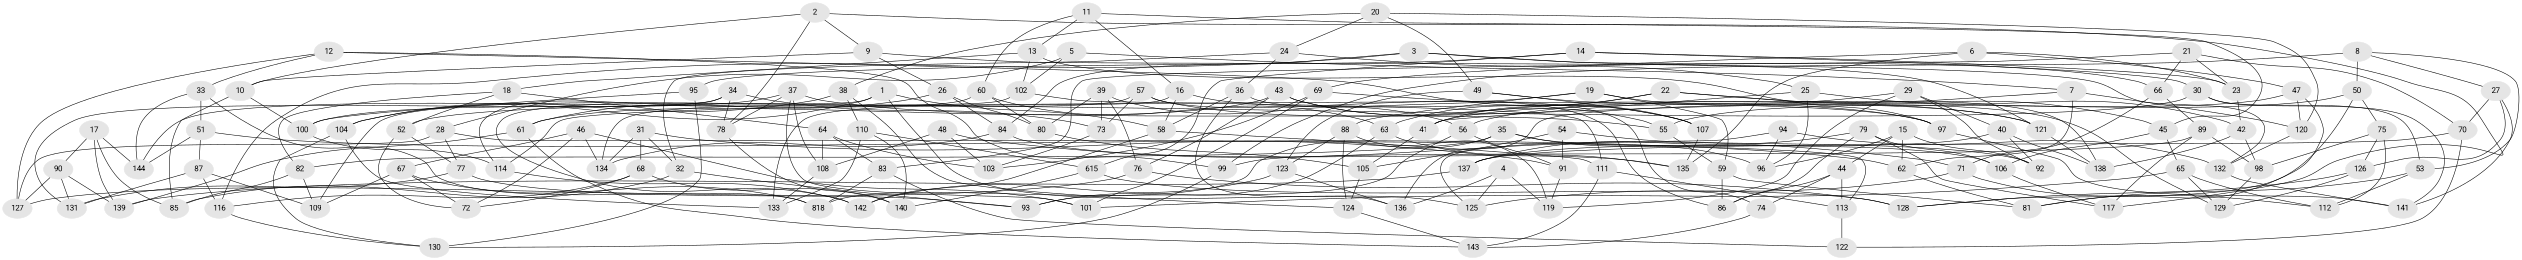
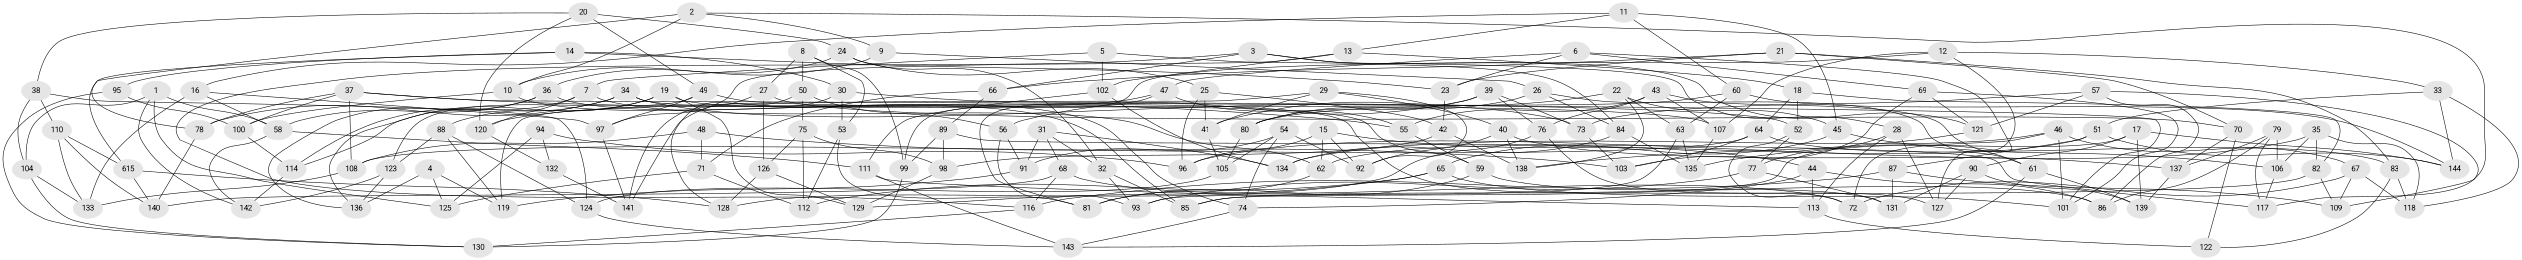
(1895, 69) -> none
none -> (1258, 167)
(818, 209) -> (2409, 209)
